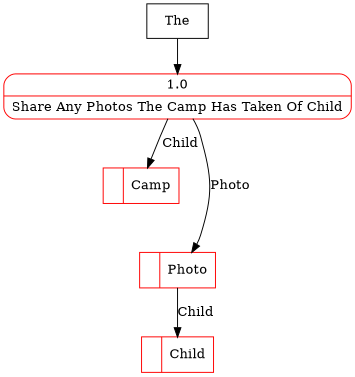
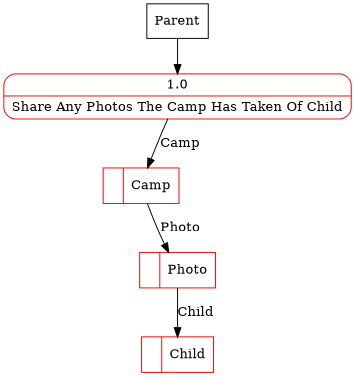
(178, 21) -> (178, 21)
(180, 143) -> (180, 143)
(209, 181) -> (155, 224)
